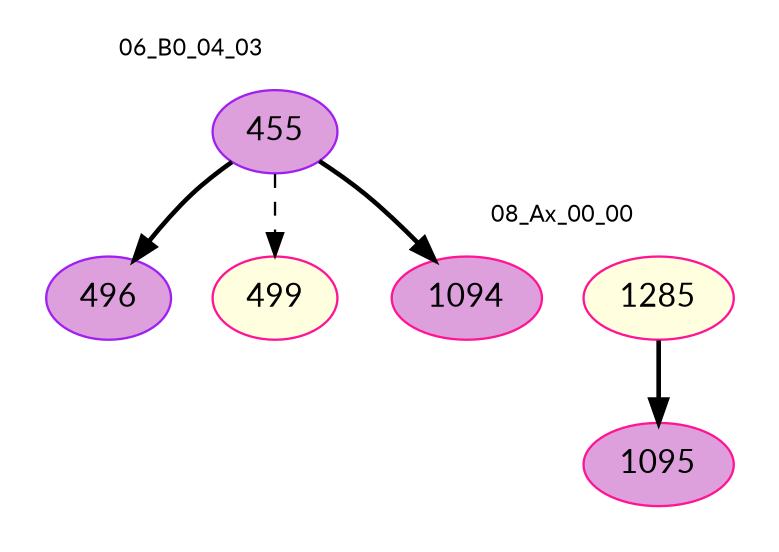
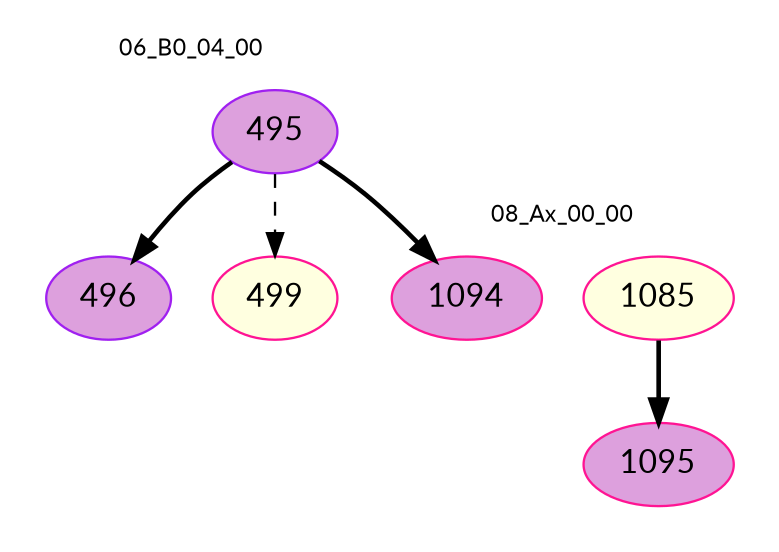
(192, 50) -> (192, 50)
(275, 132) -> (275, 132)
(659, 298) -> (659, 298)
